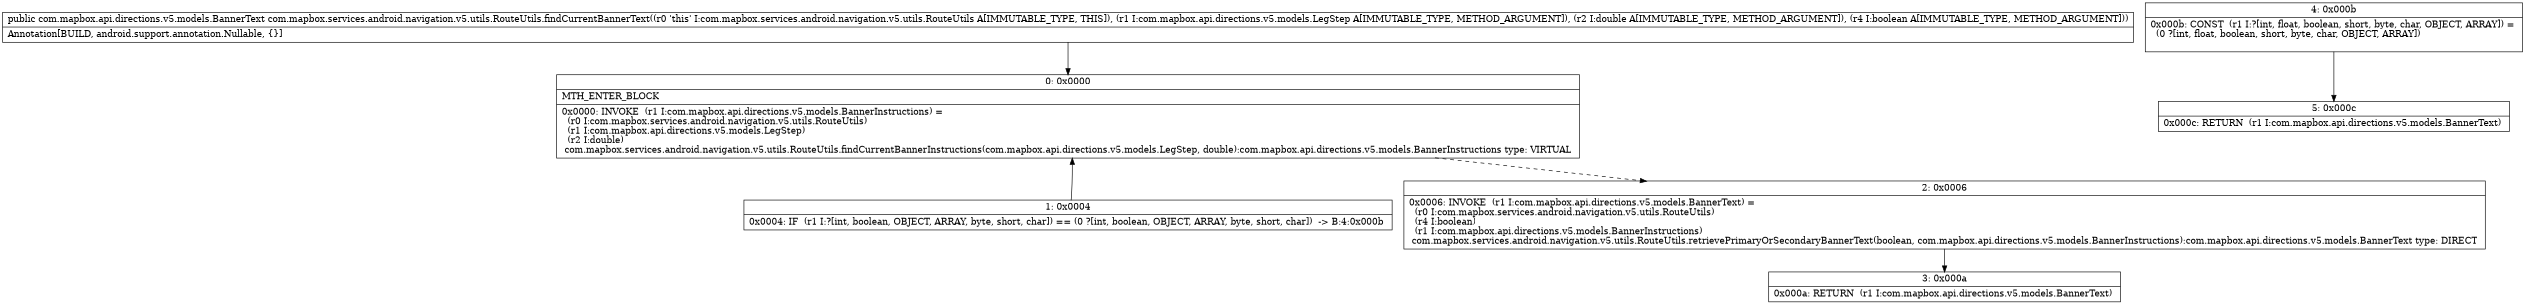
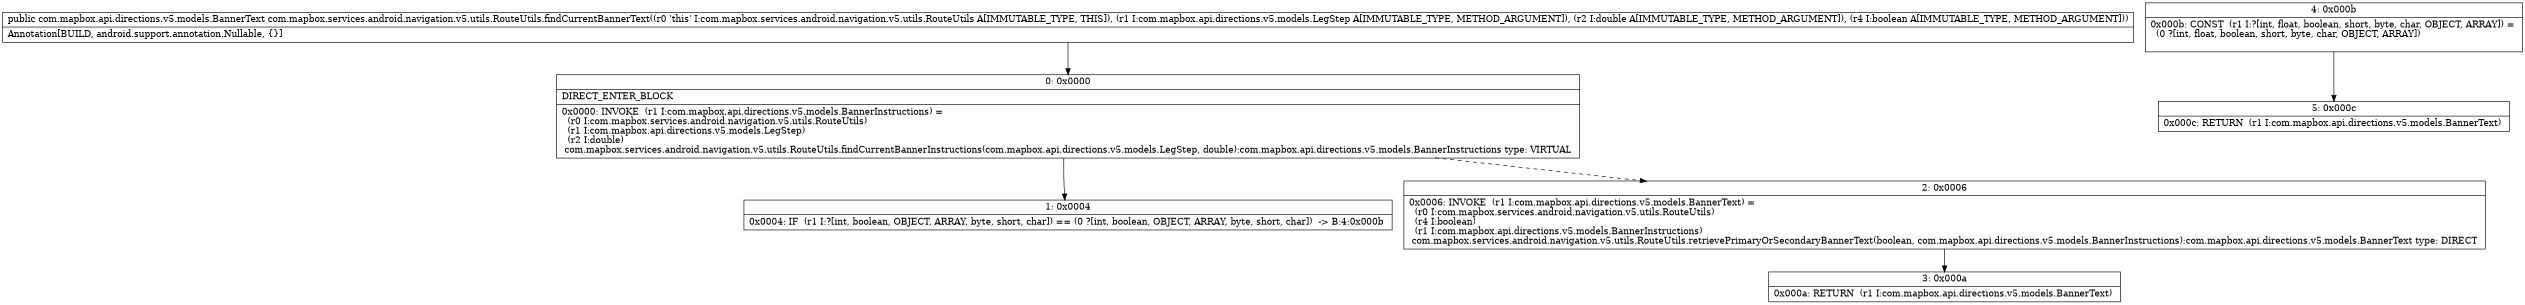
(611, 97) -> (617, 97)
(1072, 182) -> (1064, 176)
